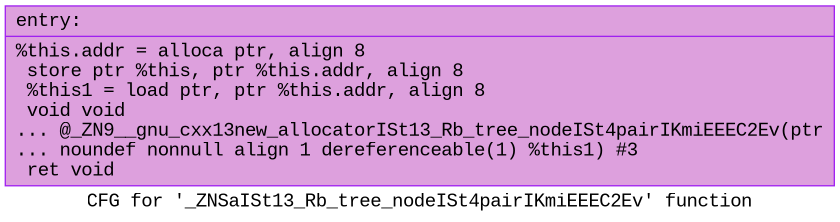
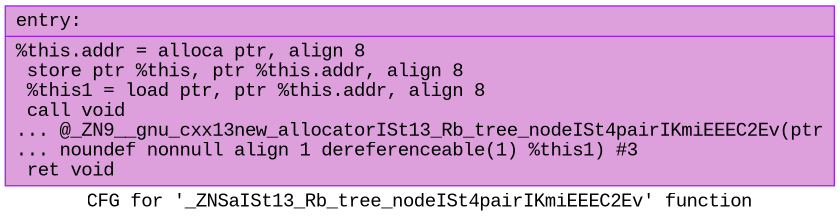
(71, 110) -> (71, 110)
